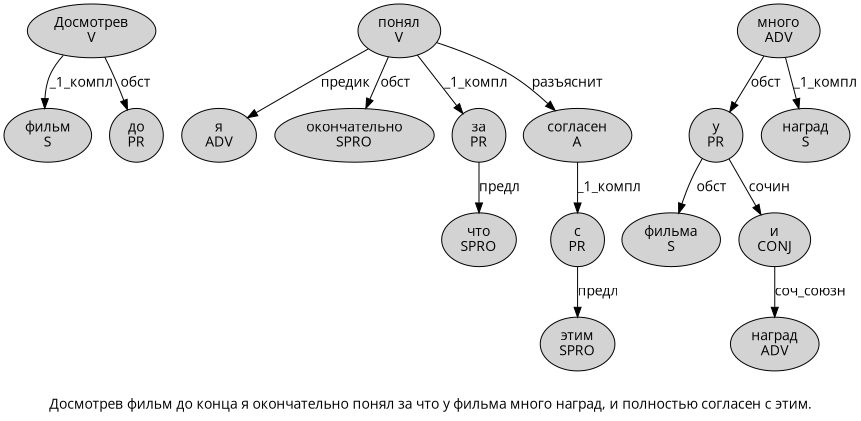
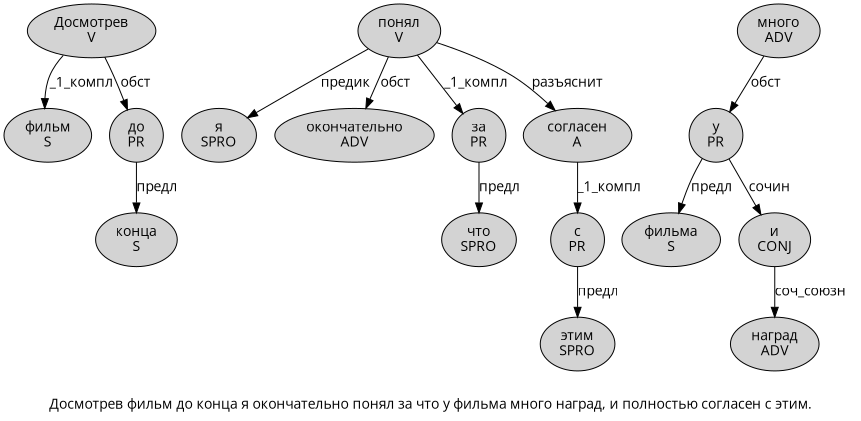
(219, 135) -> (219, 135)
(355, 135) -> (355, 135)
(806, 135) -> none
(712, 188) -> (712, 188)
none -> (136, 240)
